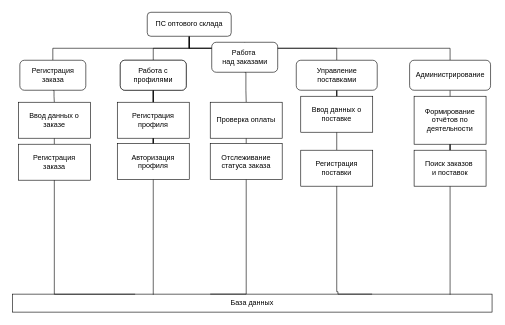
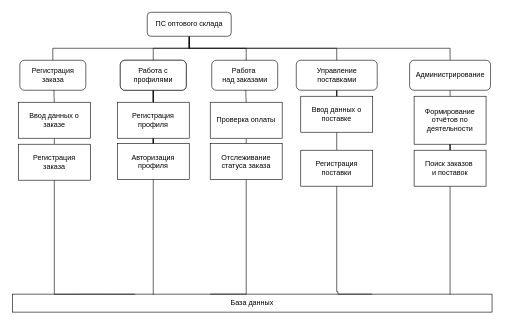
(245, 57) -> (245, 75)
